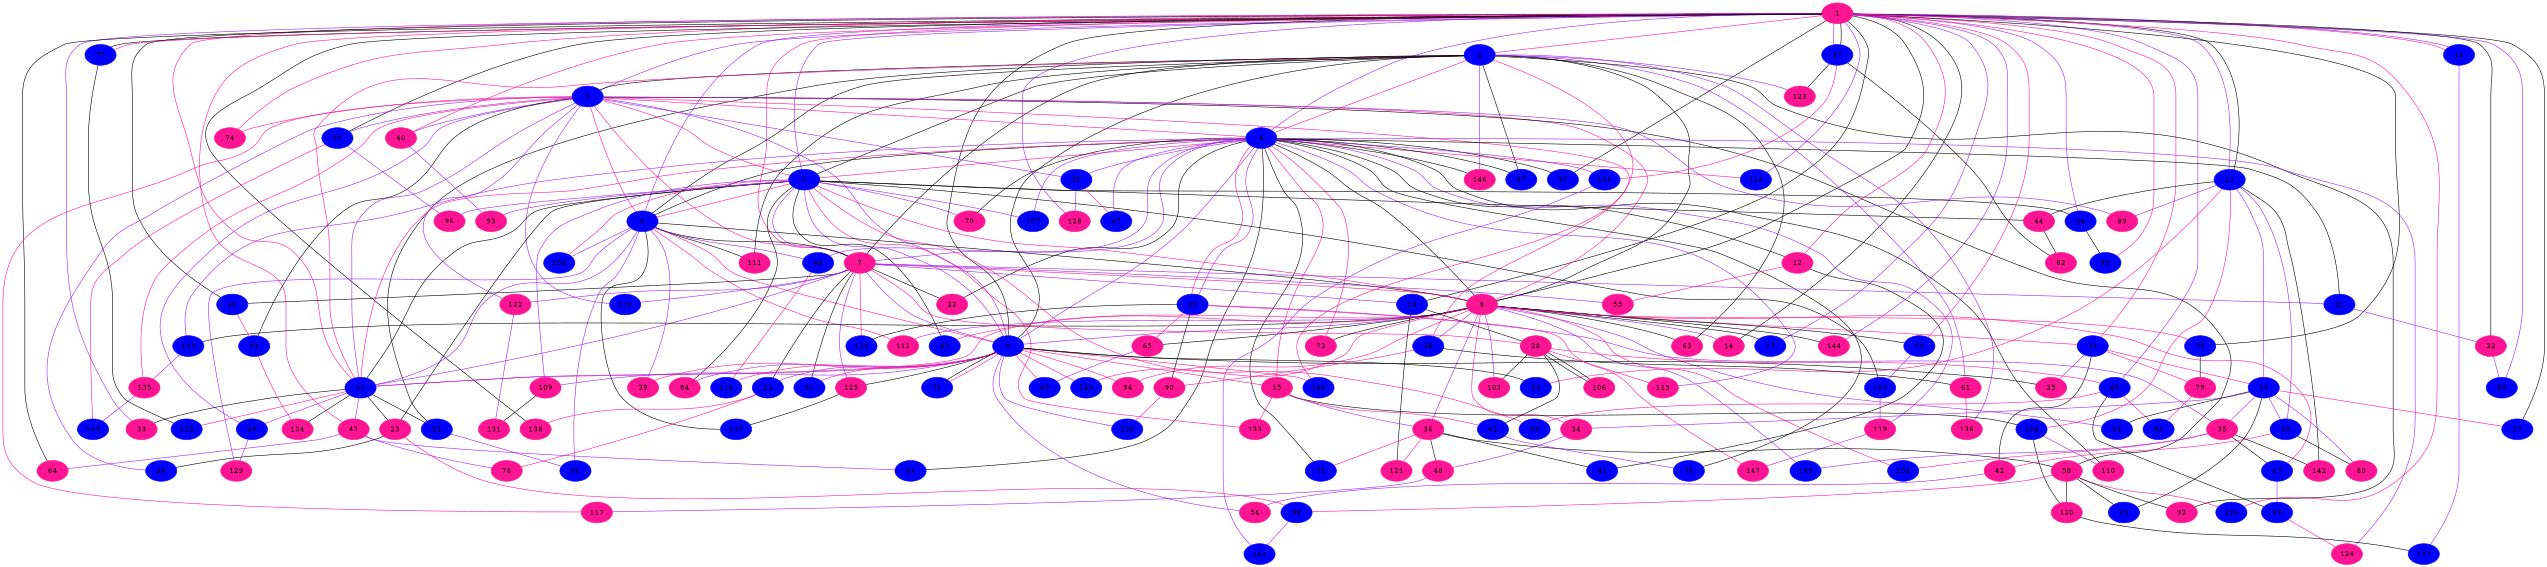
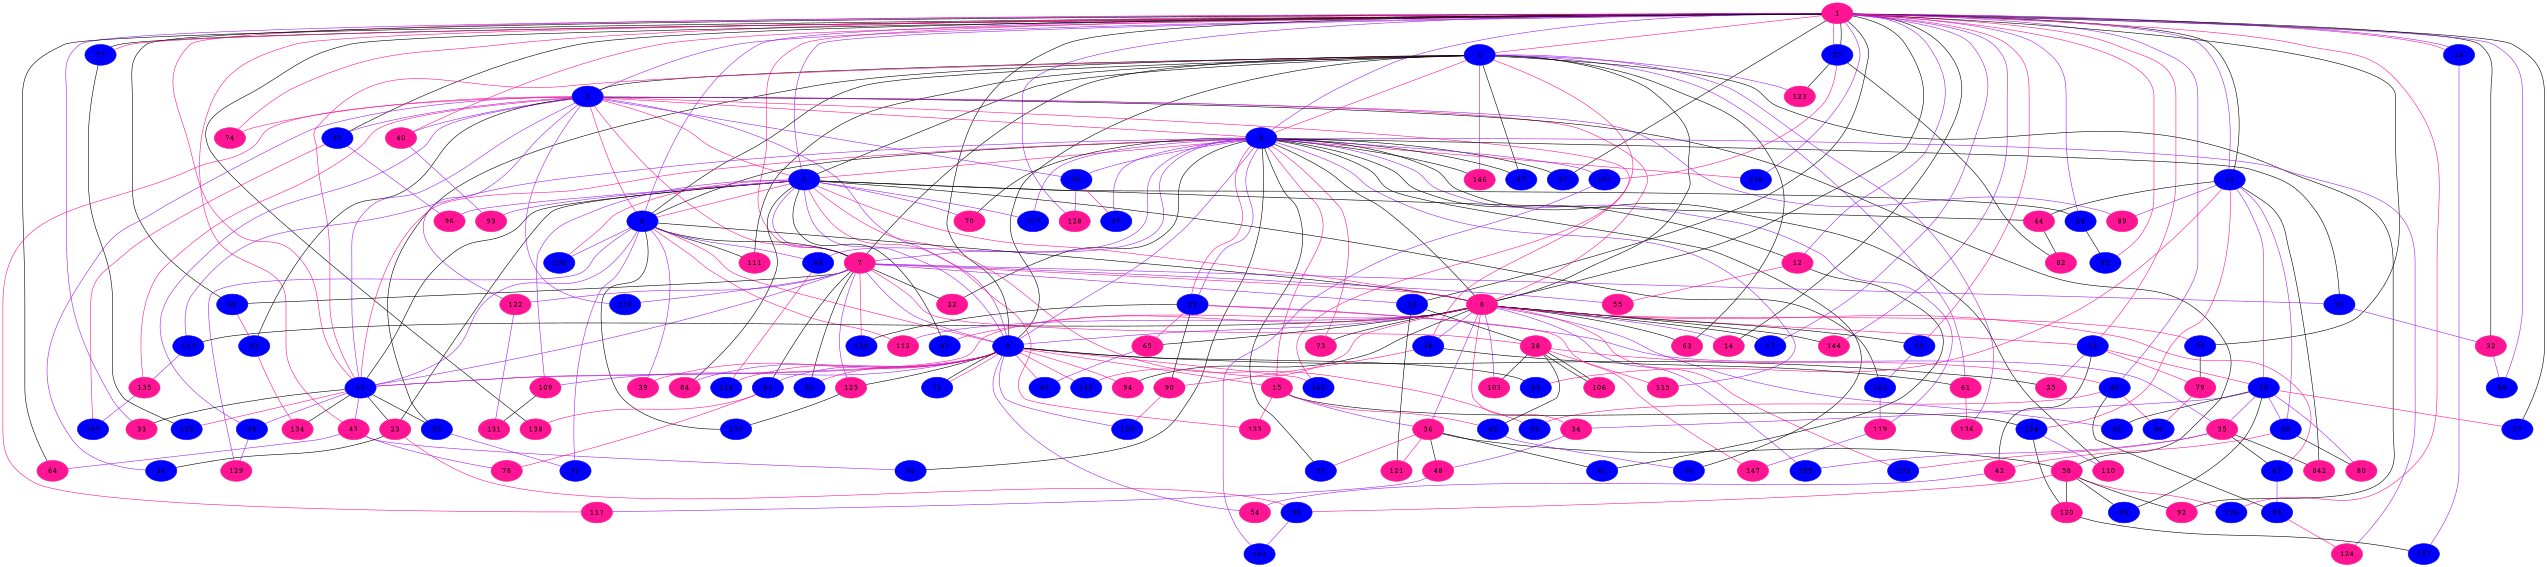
(1938, 126) -> (1938, 126)
(1292, 367) -> (1292, 367)
(2319, 471) -> (2319, 471)
